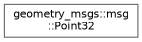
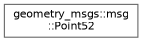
(71, 21) -> (71, 21)
